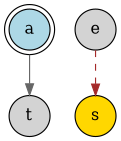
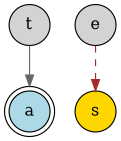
(30, 69) -> (30, 60)
